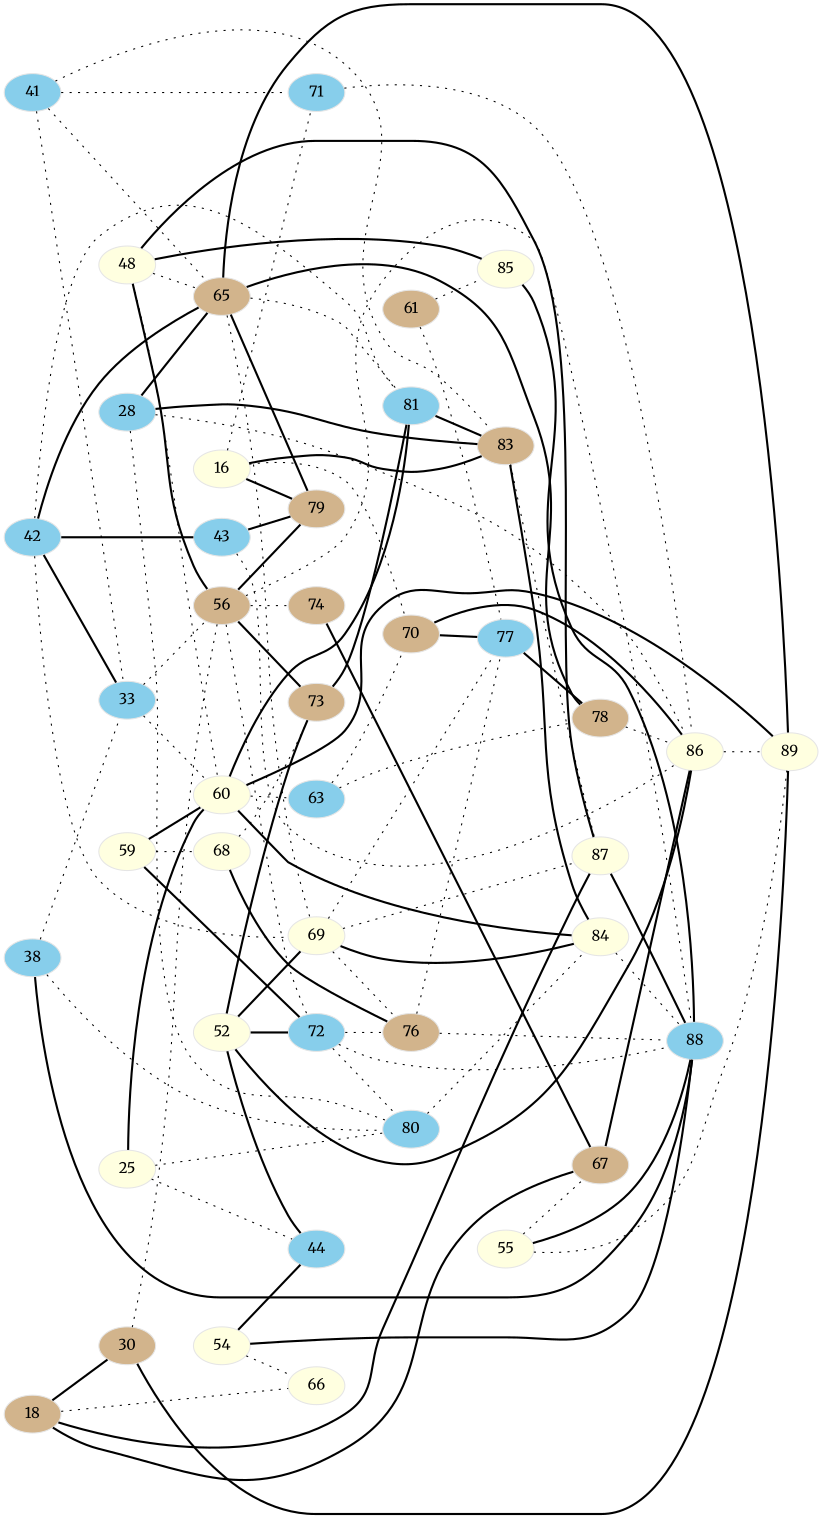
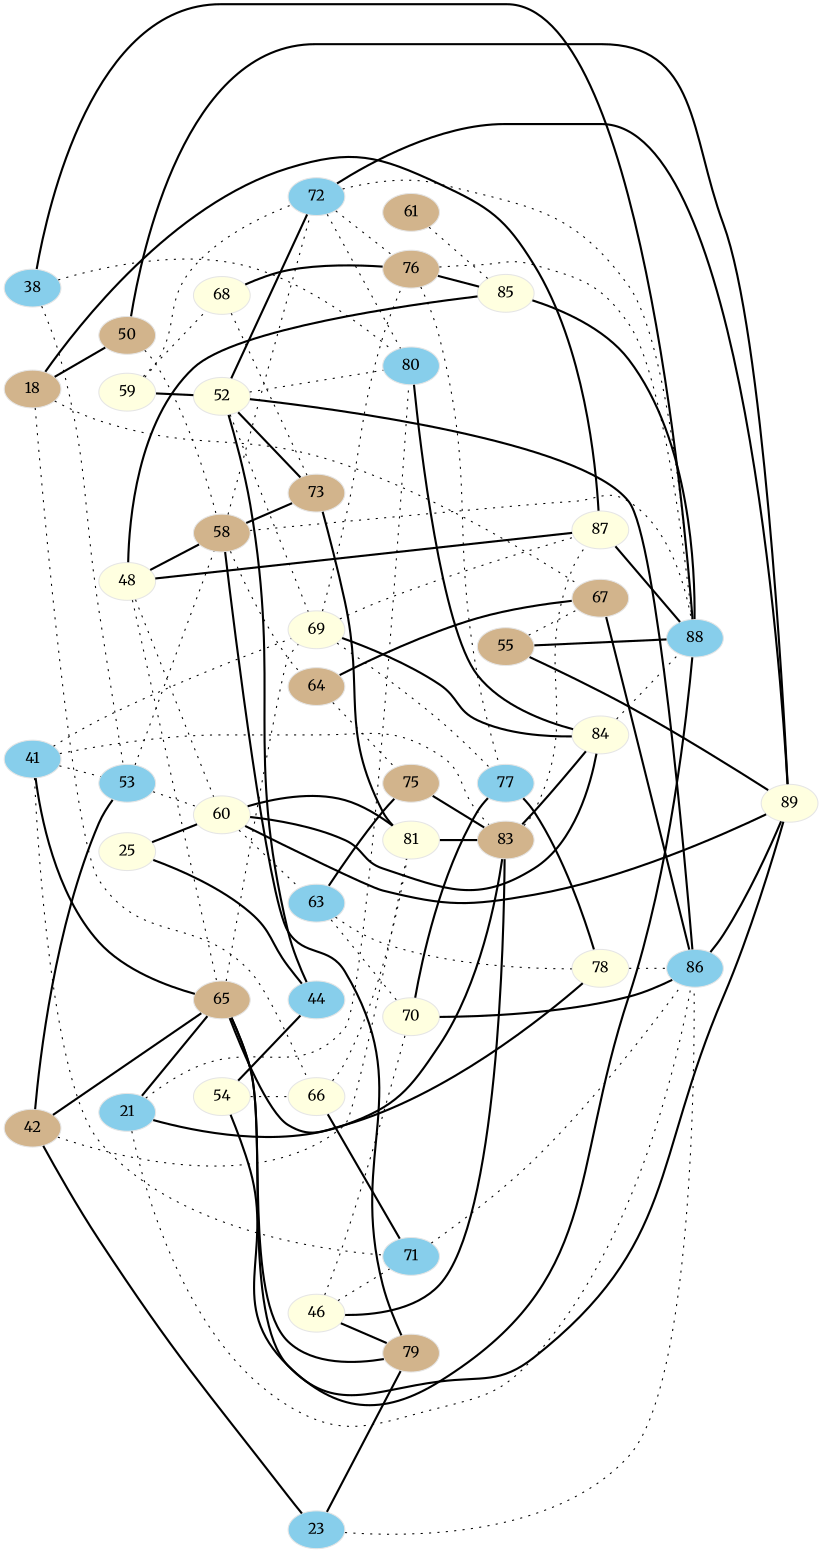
(127, 195) -> (79, 915)
none -> (458, 281)
none -> (718, 296)
(337, 322) -> (360, 1029)
(411, 406) -> (411, 840)
(127, 412) -> (127, 1112)
(222, 469) -> (316, 1313)
(467, 471) -> none
(33, 537) -> (33, 1128)
(222, 537) -> (316, 1530)
(222, 606) -> (222, 533)
(316, 606) -> (316, 687)
(411, 634) -> (411, 1017)
(127, 700) -> (127, 783)
(600, 718) -> (600, 968)
(695, 752) -> (695, 968)
(742, 752) -> (750, 889)
none -> (411, 783)
(71, 821) -> (182, 682)
(175, 823) -> (180, 395)
(222, 942) -> (192, 270)
(272, 981) -> (265, 503)
(494, 1045) -> (445, 588)
(726, 1063) -> (651, 719)
(269, 1149) -> (316, 381)
none -> (358, 1167)
(222, 1209) -> (233, 900)
(506, 1249) -> (506, 647)
(127, 1346) -> (127, 335)
(374, 1427) -> (328, 460)
